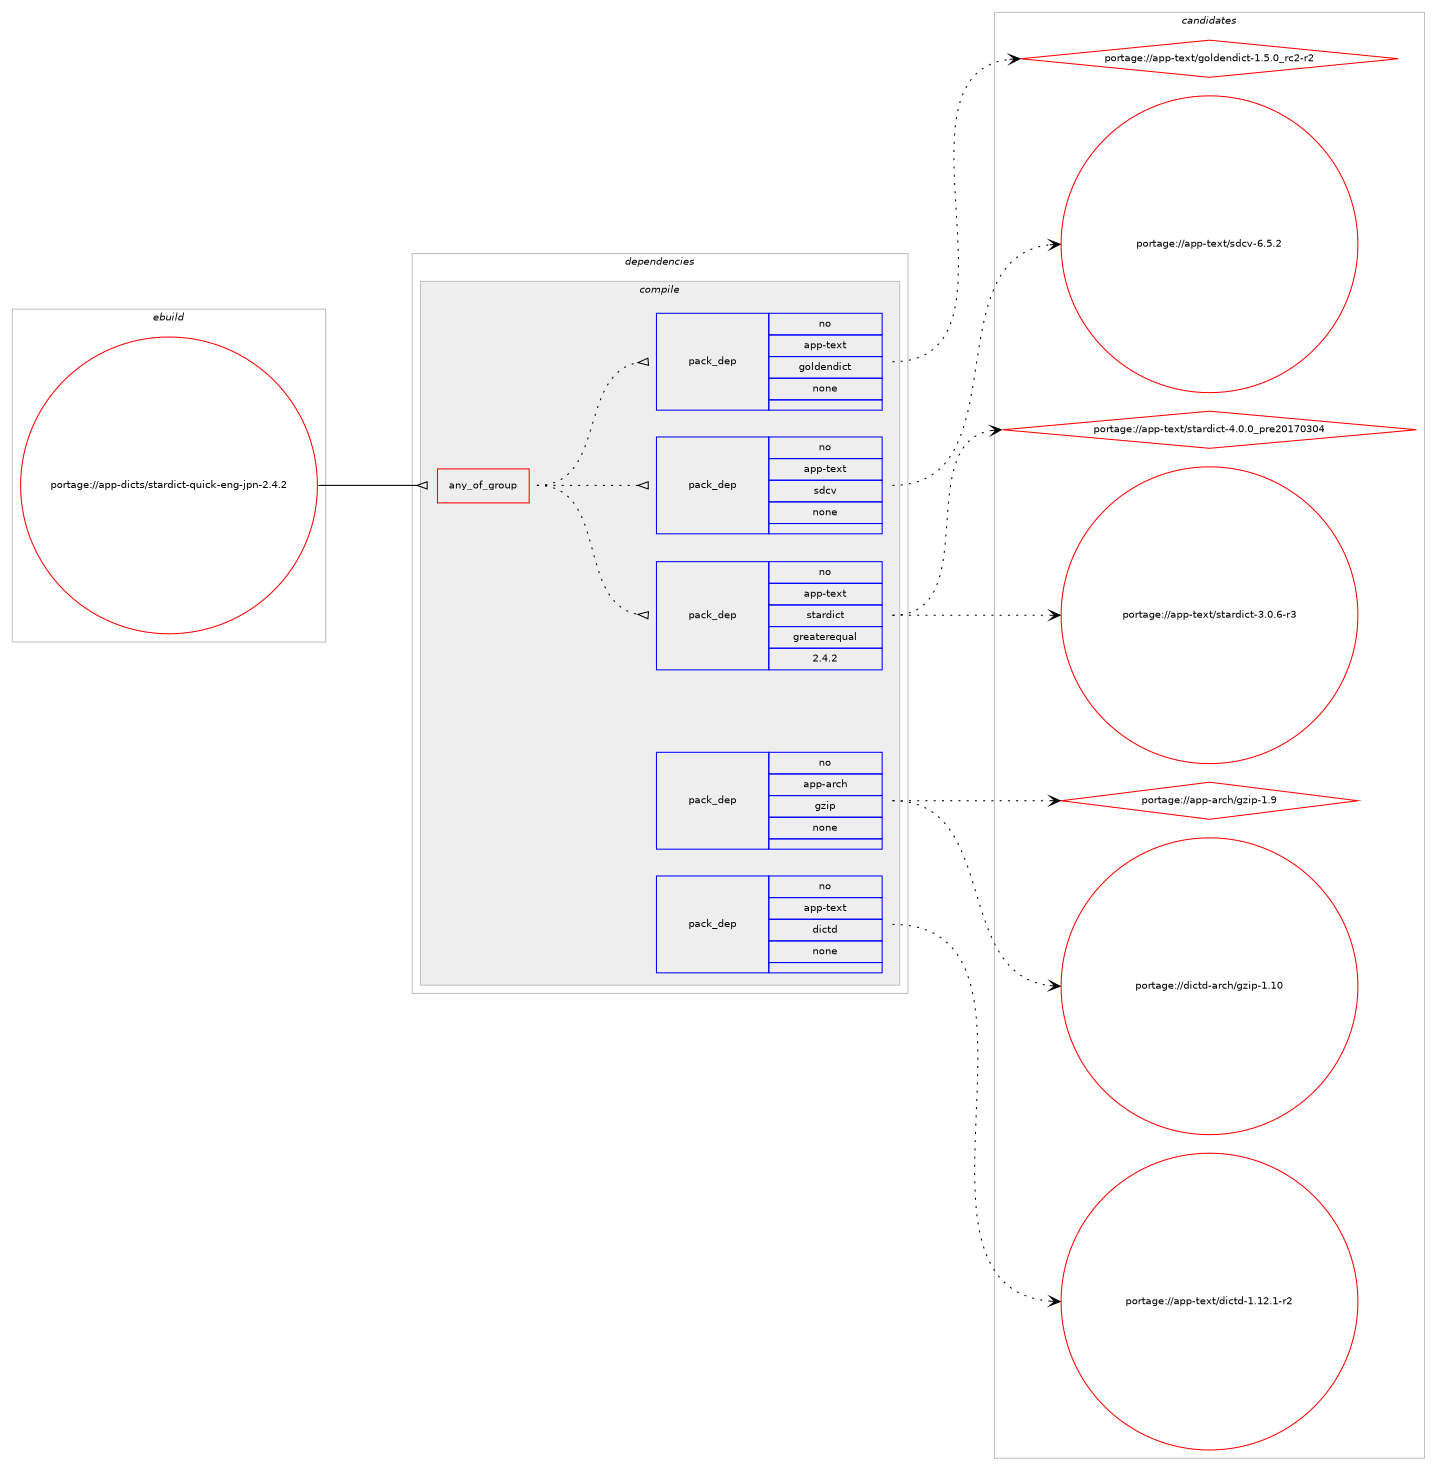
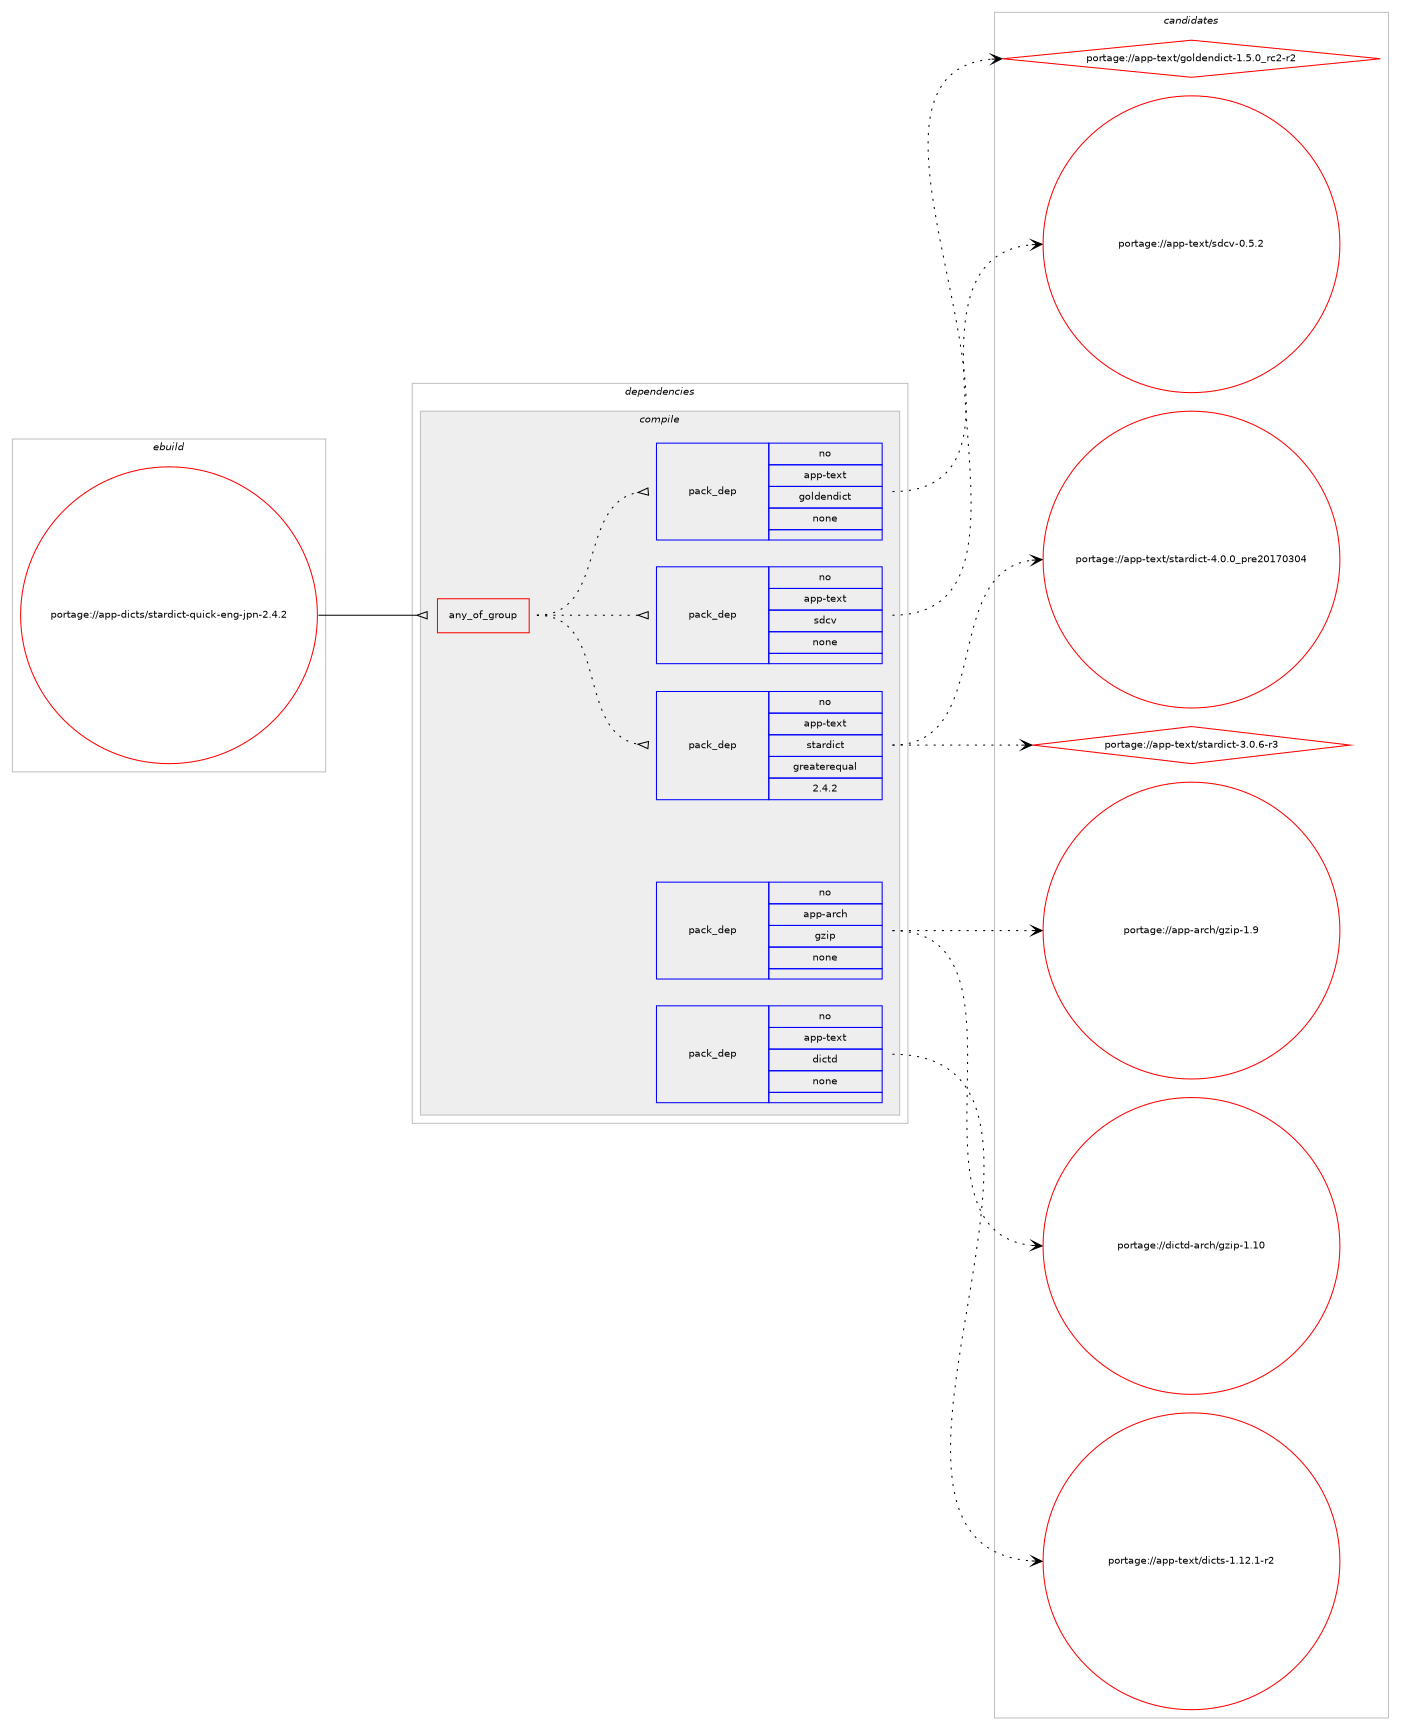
(1209, 244) -> (1191, 244)
(1209, 430) -> (1191, 560)
(1209, 615) -> (1191, 745)
(1209, 801) -> (1191, 931)
(1209, 1302) -> (1191, 1561)
